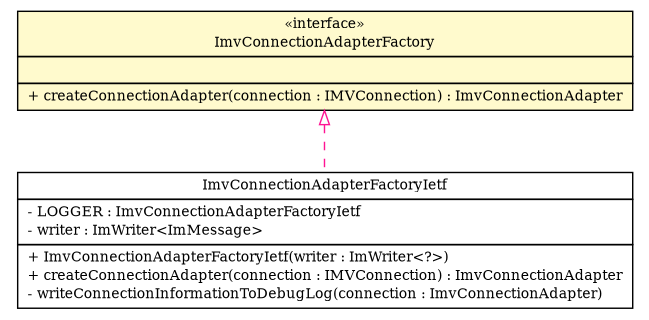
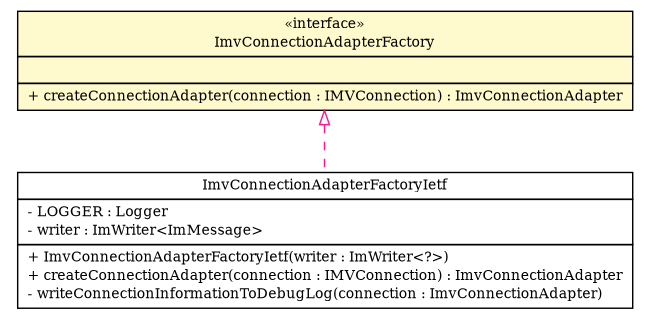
(194, 212) -> (98, 212)
